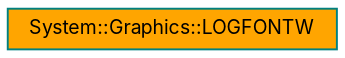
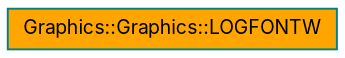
(172, 29) -> (172, 29)
